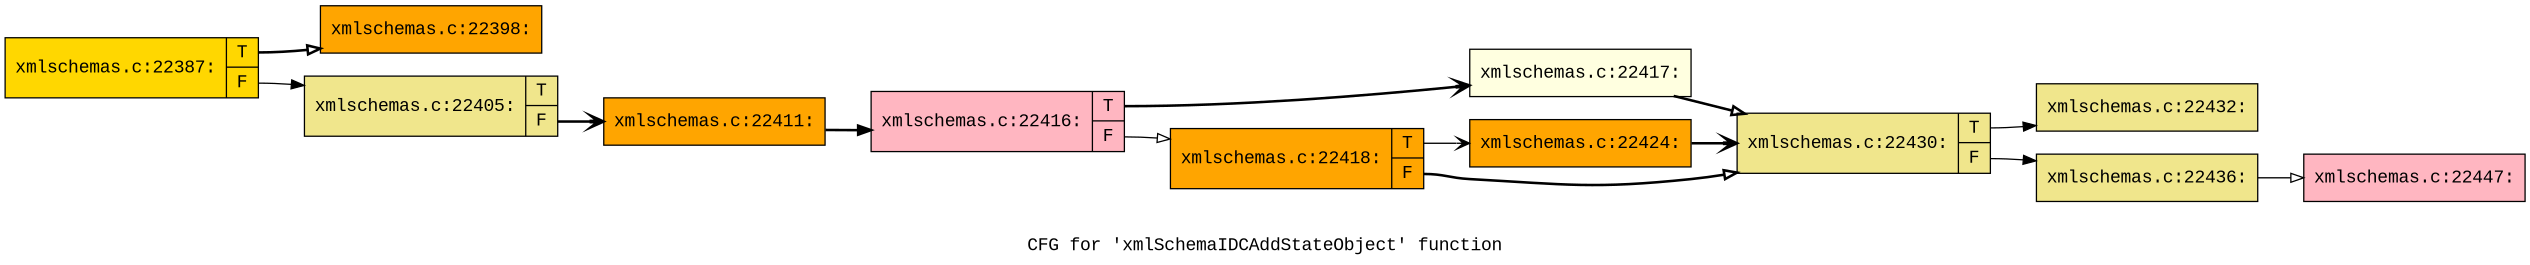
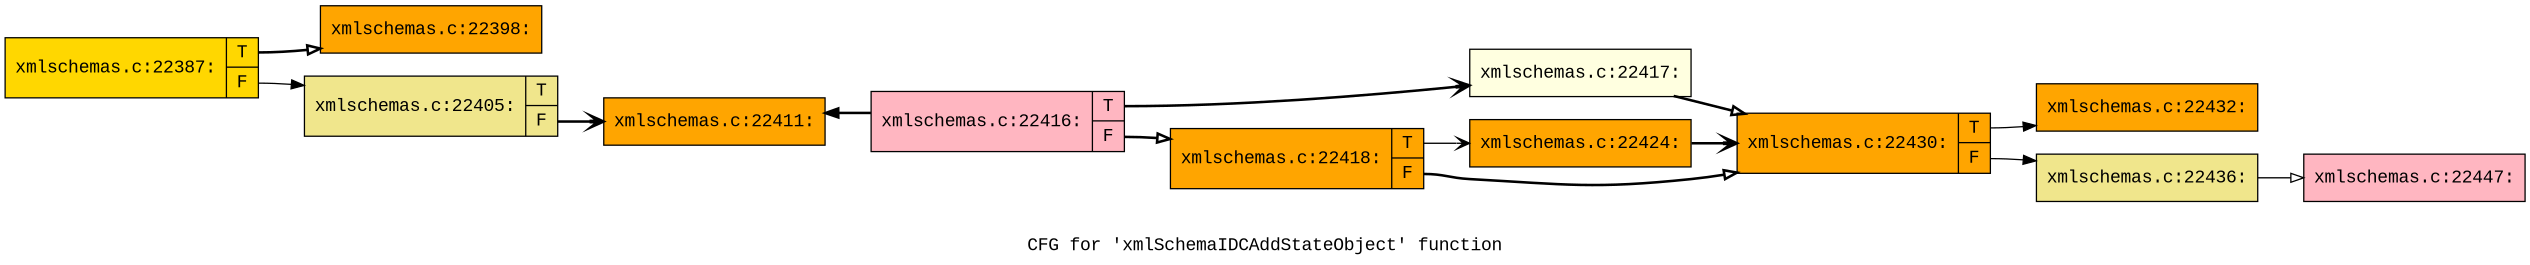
(2147, 107) -> (2147, 107)
(842, 130) -> (855, 113)
(1141, 137) -> (1141, 137)
(1864, 143) -> (1864, 143)
